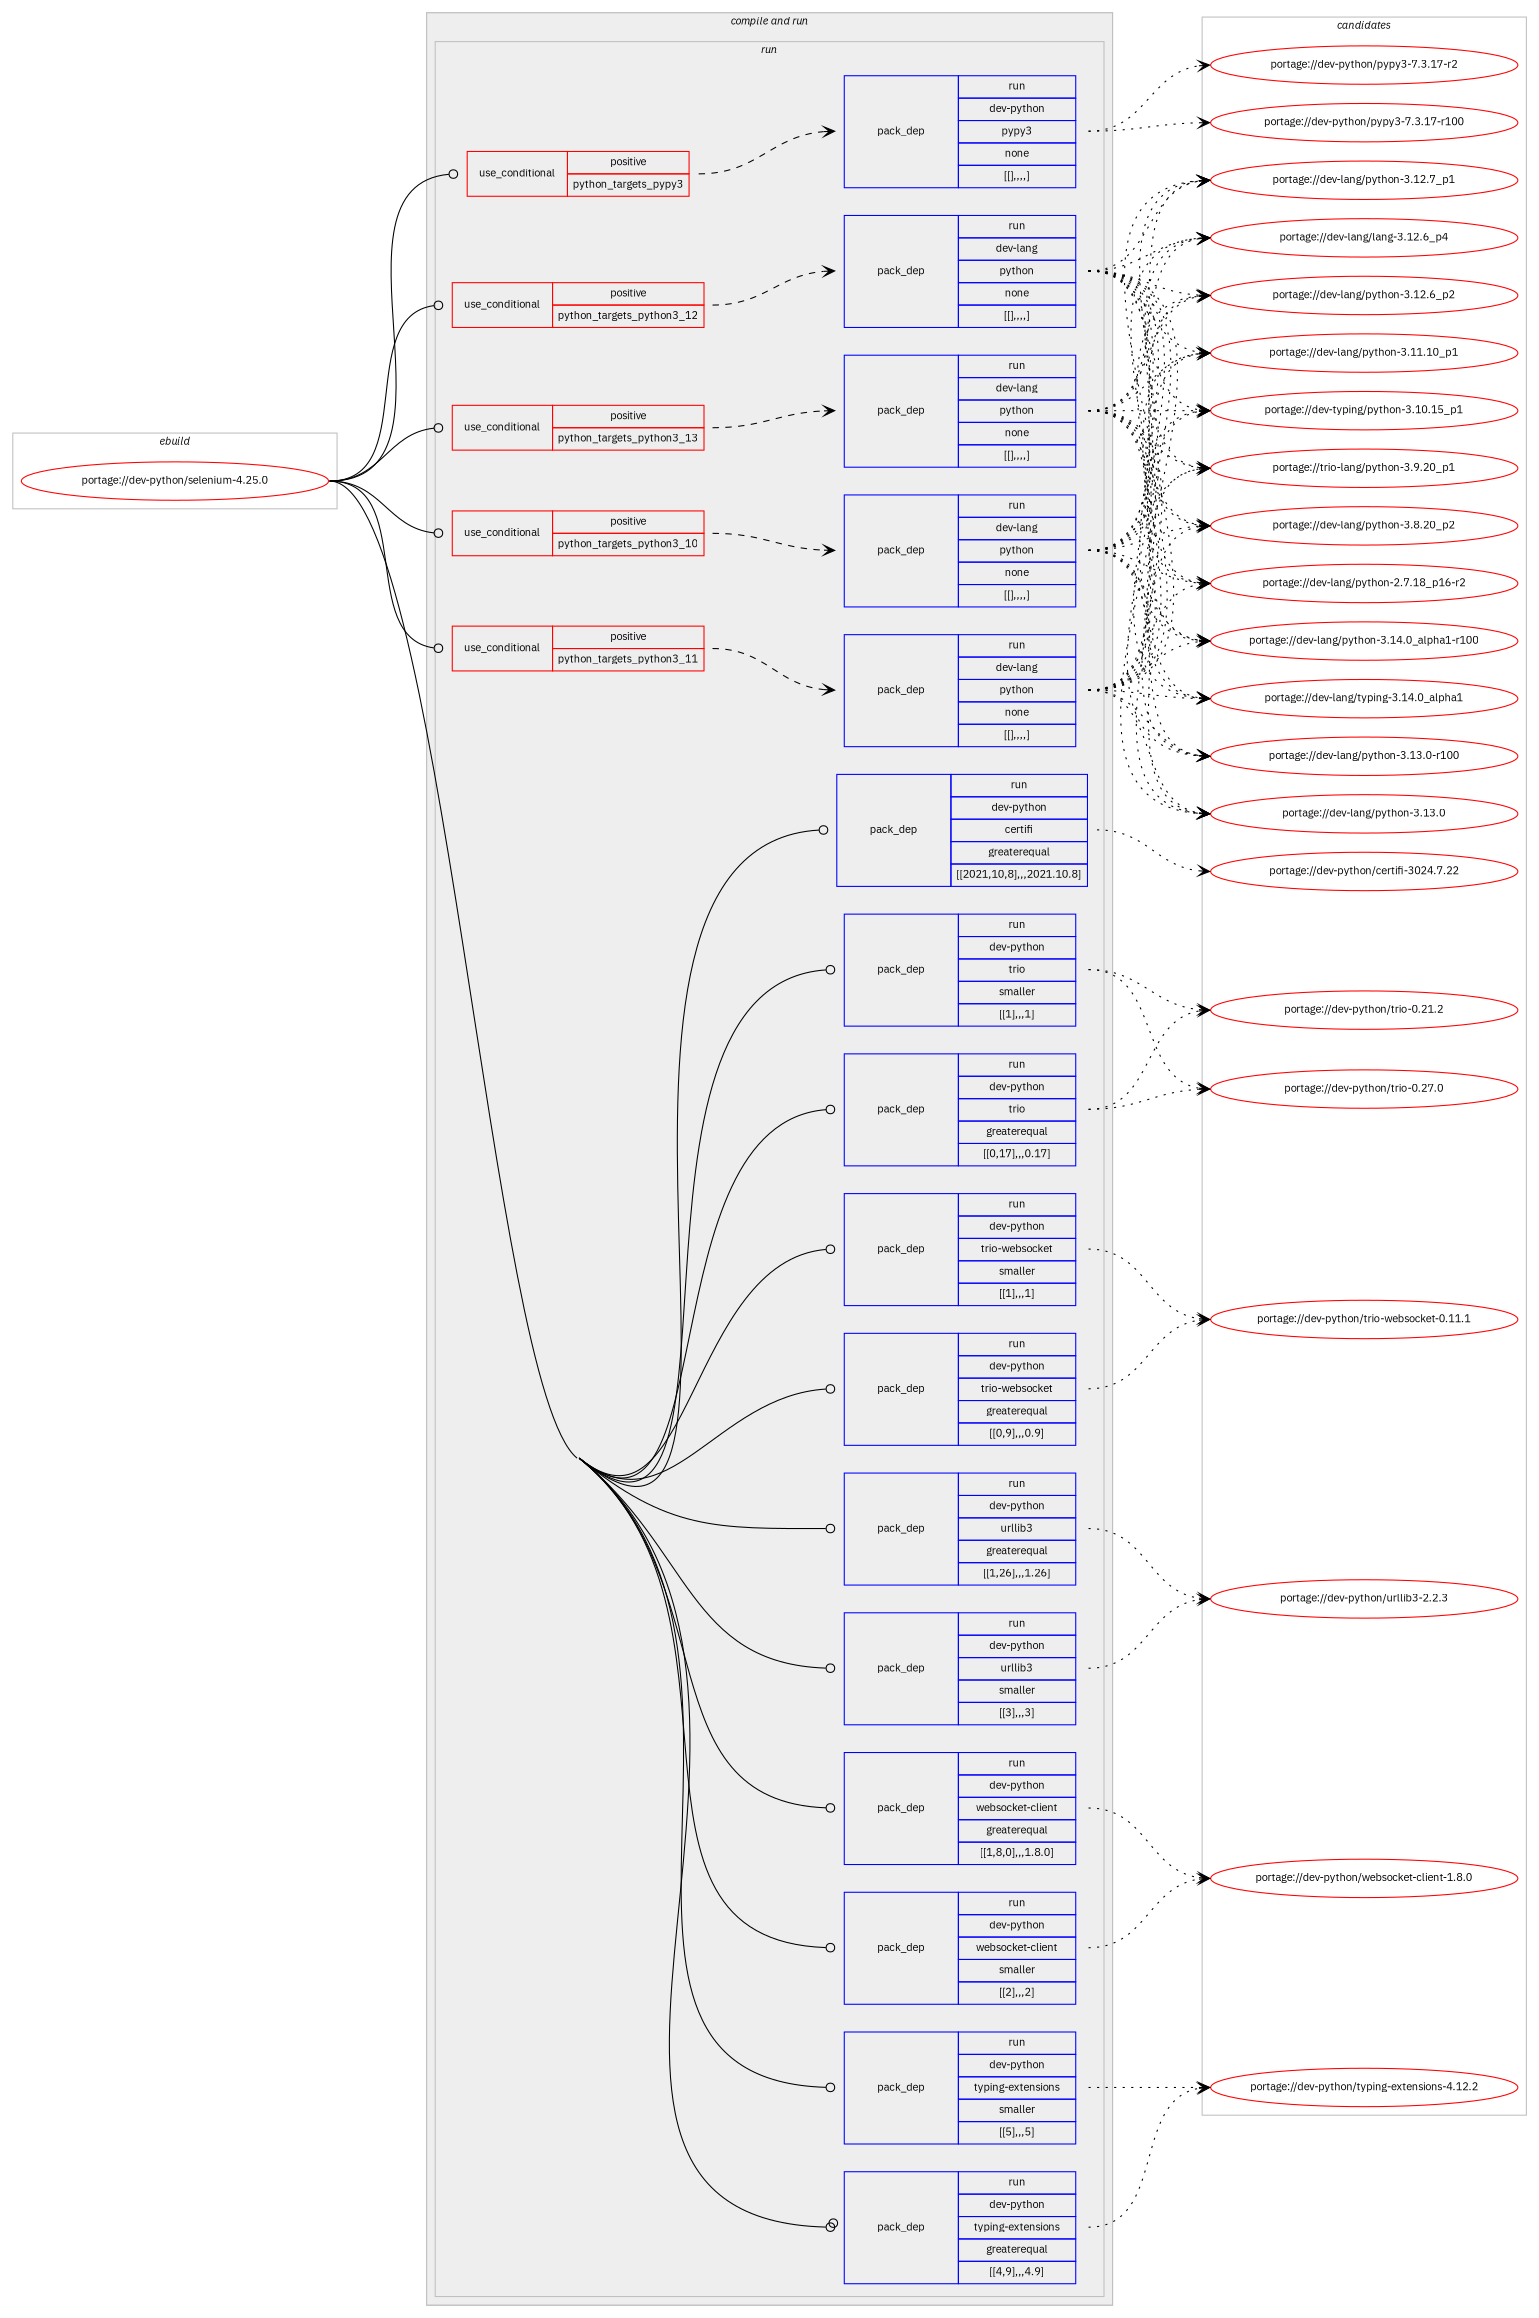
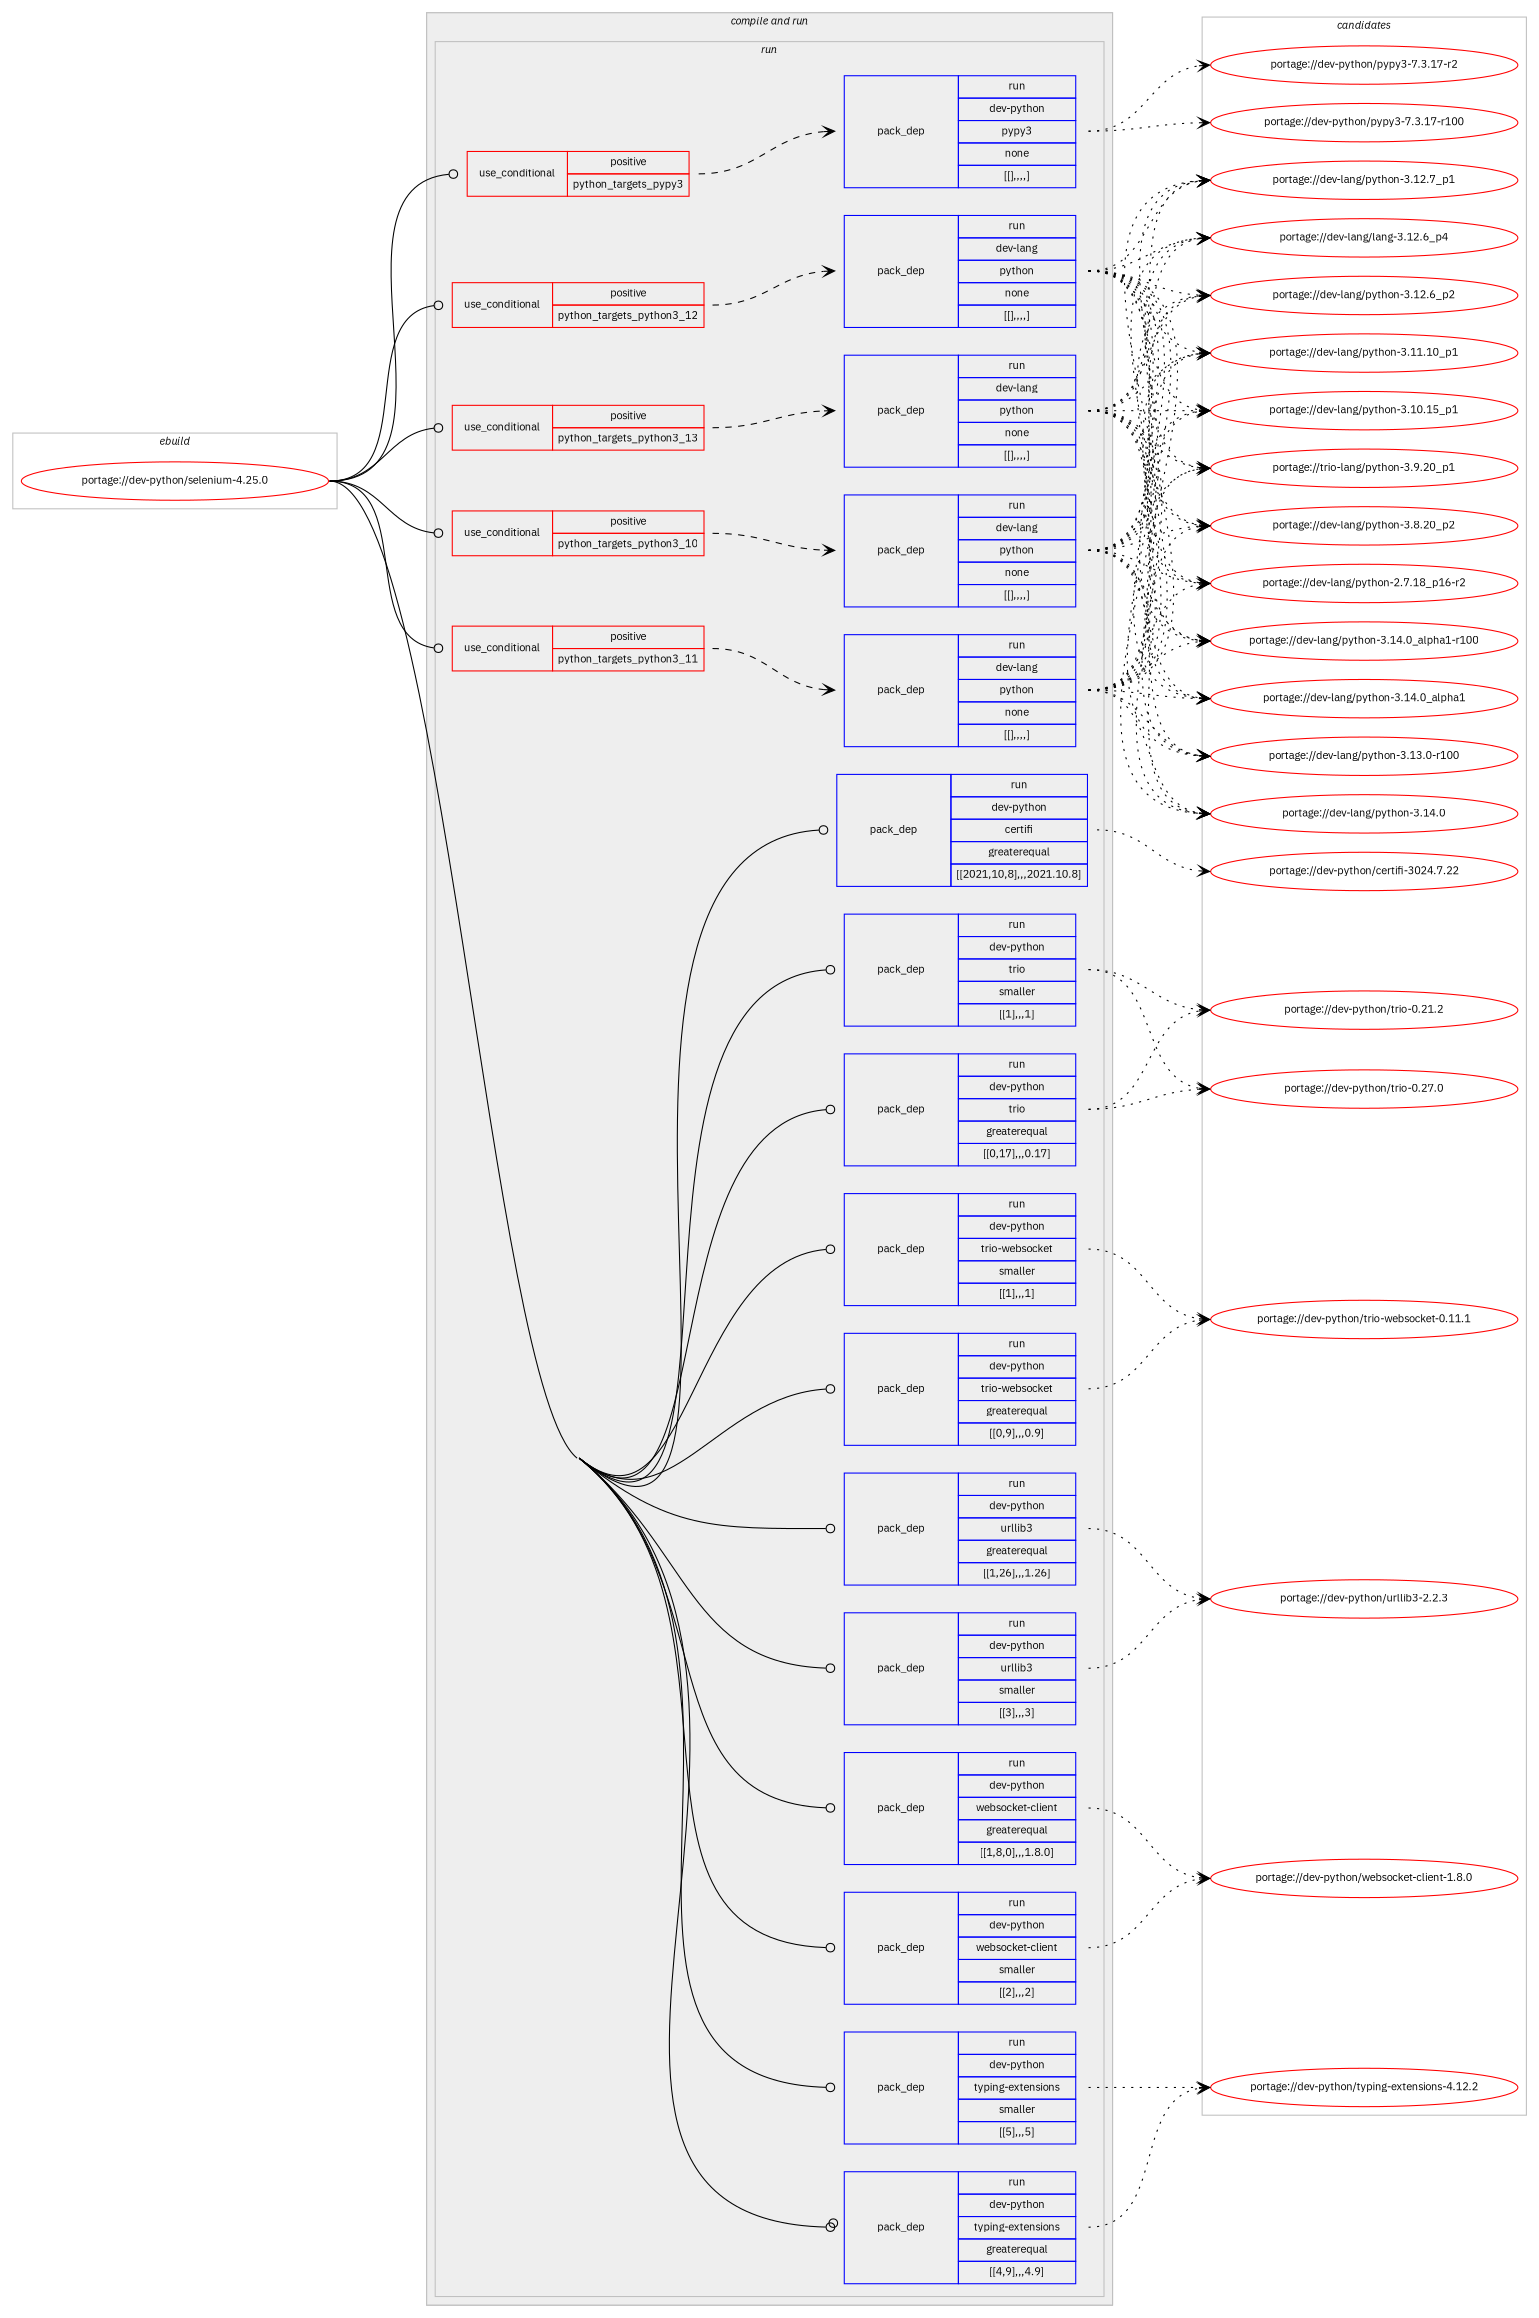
(1364, 411) -> (1364, 411)
(1364, 699) -> (1364, 699)
(1364, 814) -> (1364, 814)
